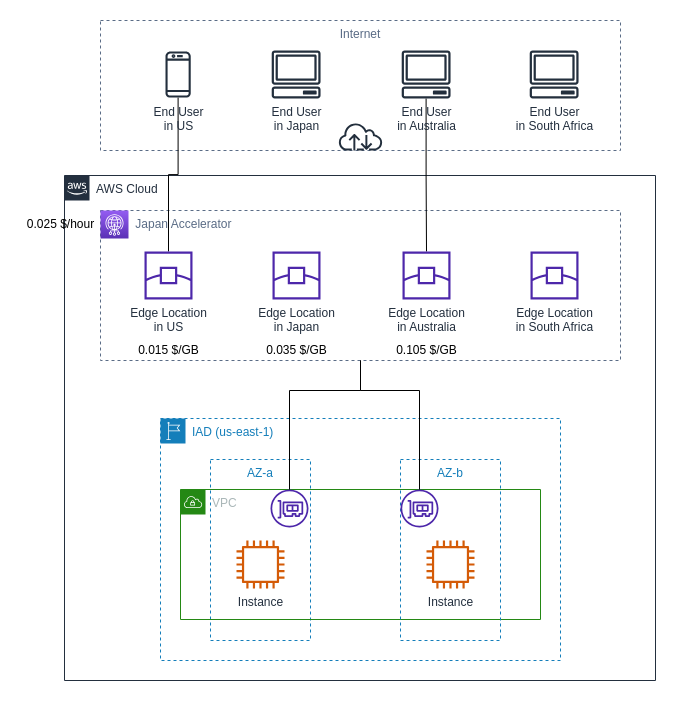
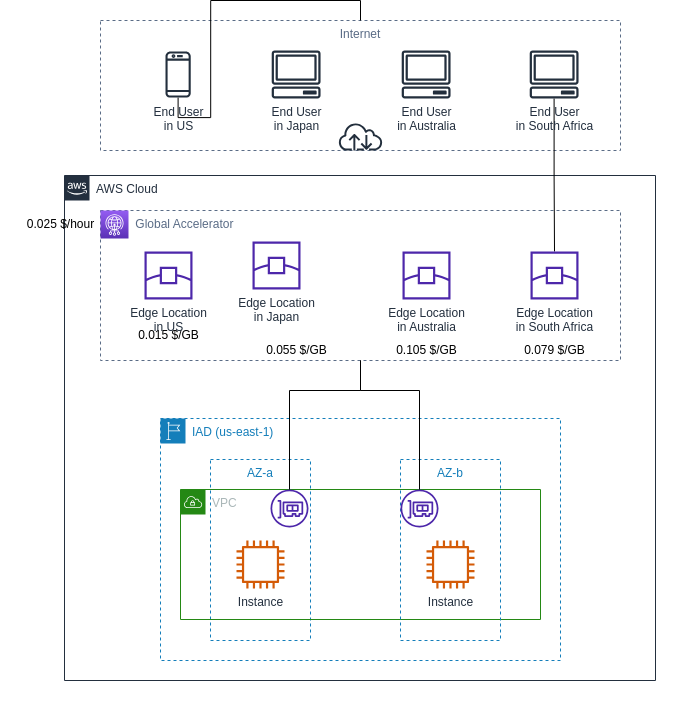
(426, 173) -> none
none -> (554, 173)
(169, 214) -> (219, 1)
(156, 224) -> (156, 224)
(297, 276) -> (277, 266)
(168, 351) -> (168, 336)
(297, 351) -> (297, 351)
none -> (555, 351)
